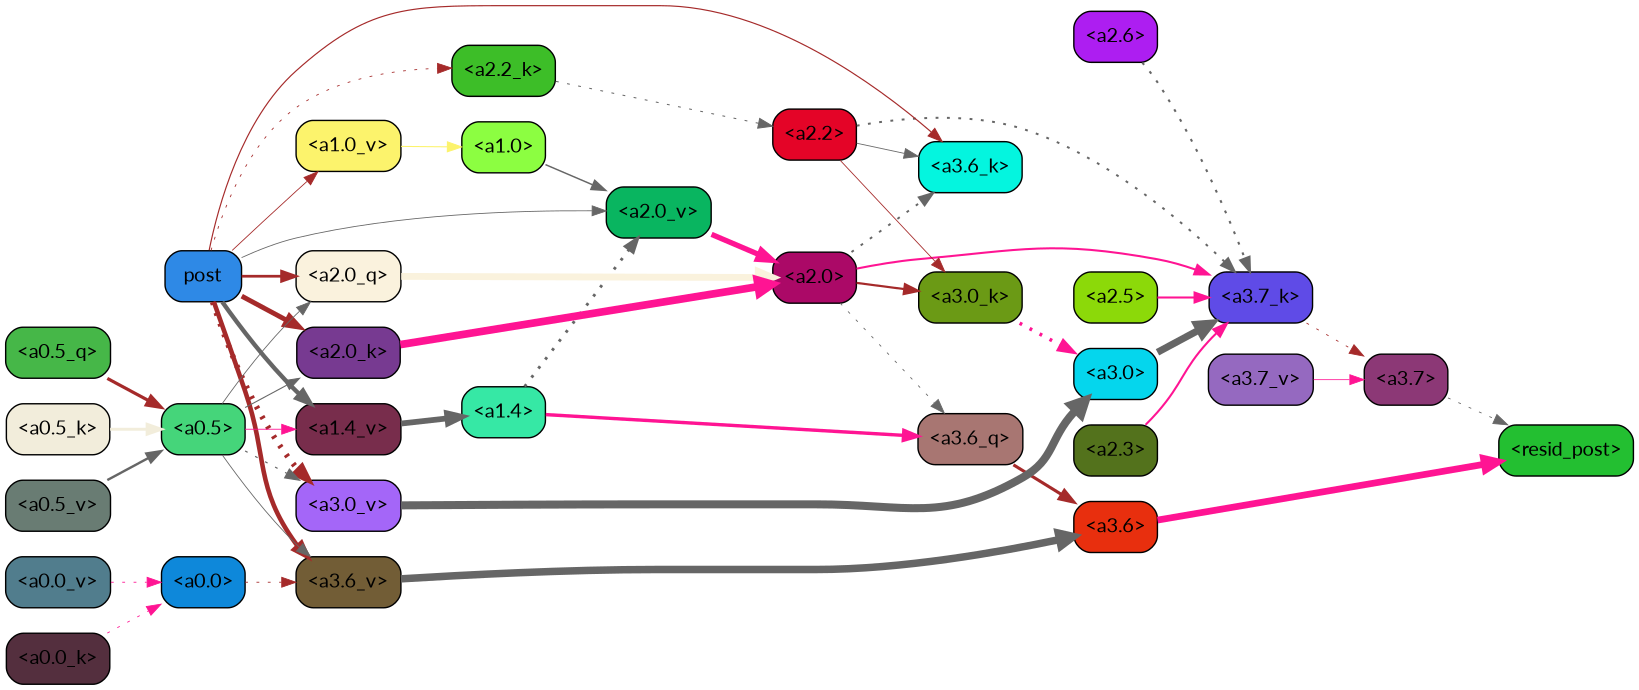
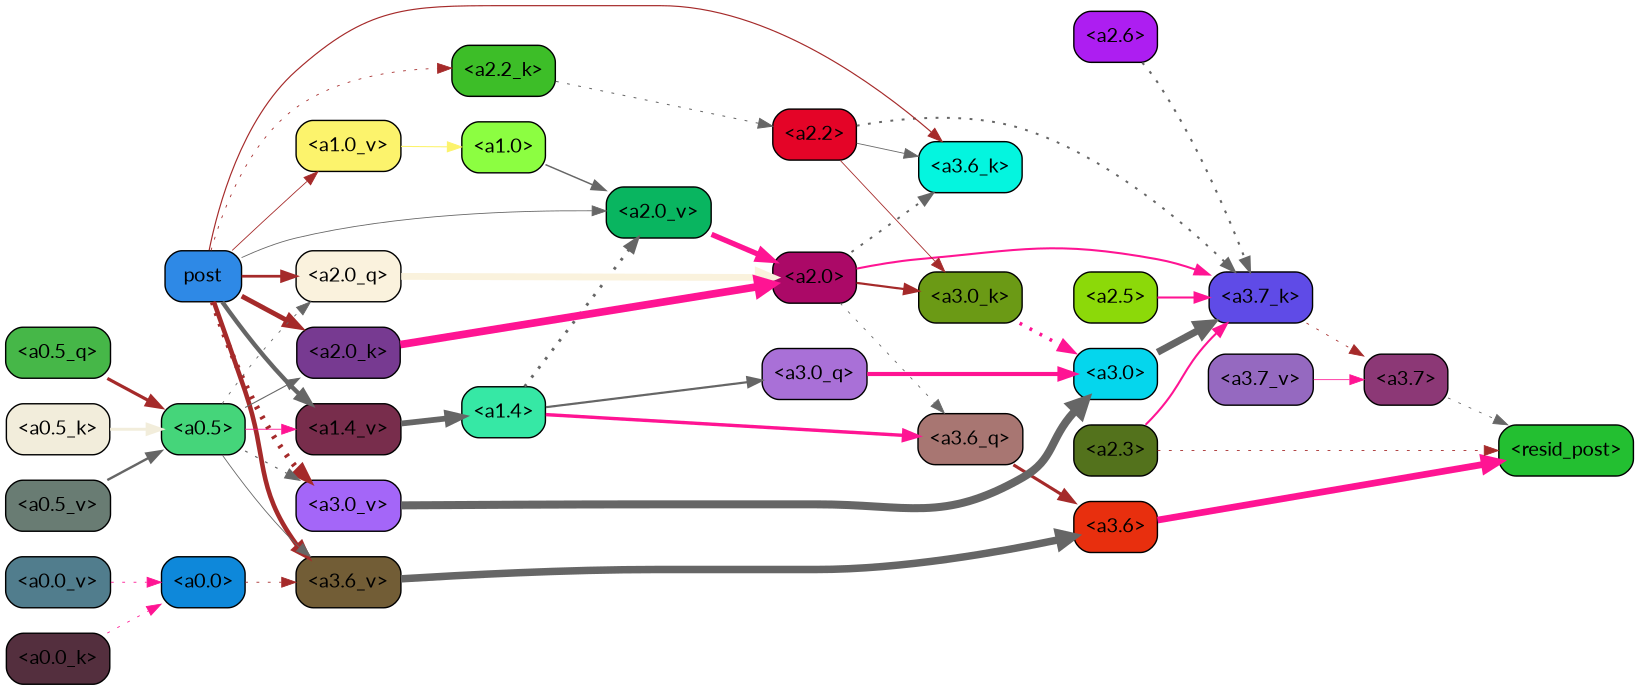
(255, 360) -> (255, 360)
none -> (815, 374)
none -> (1321, 450)
